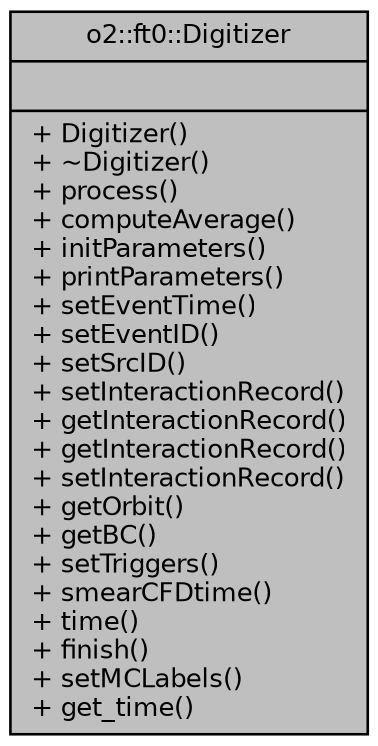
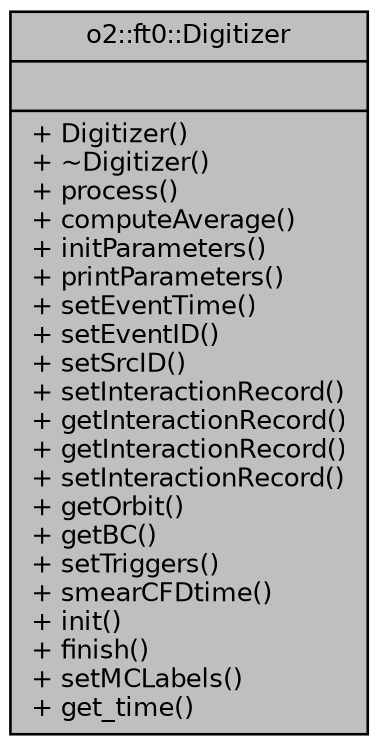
(86, 622) -> (77, 622)
